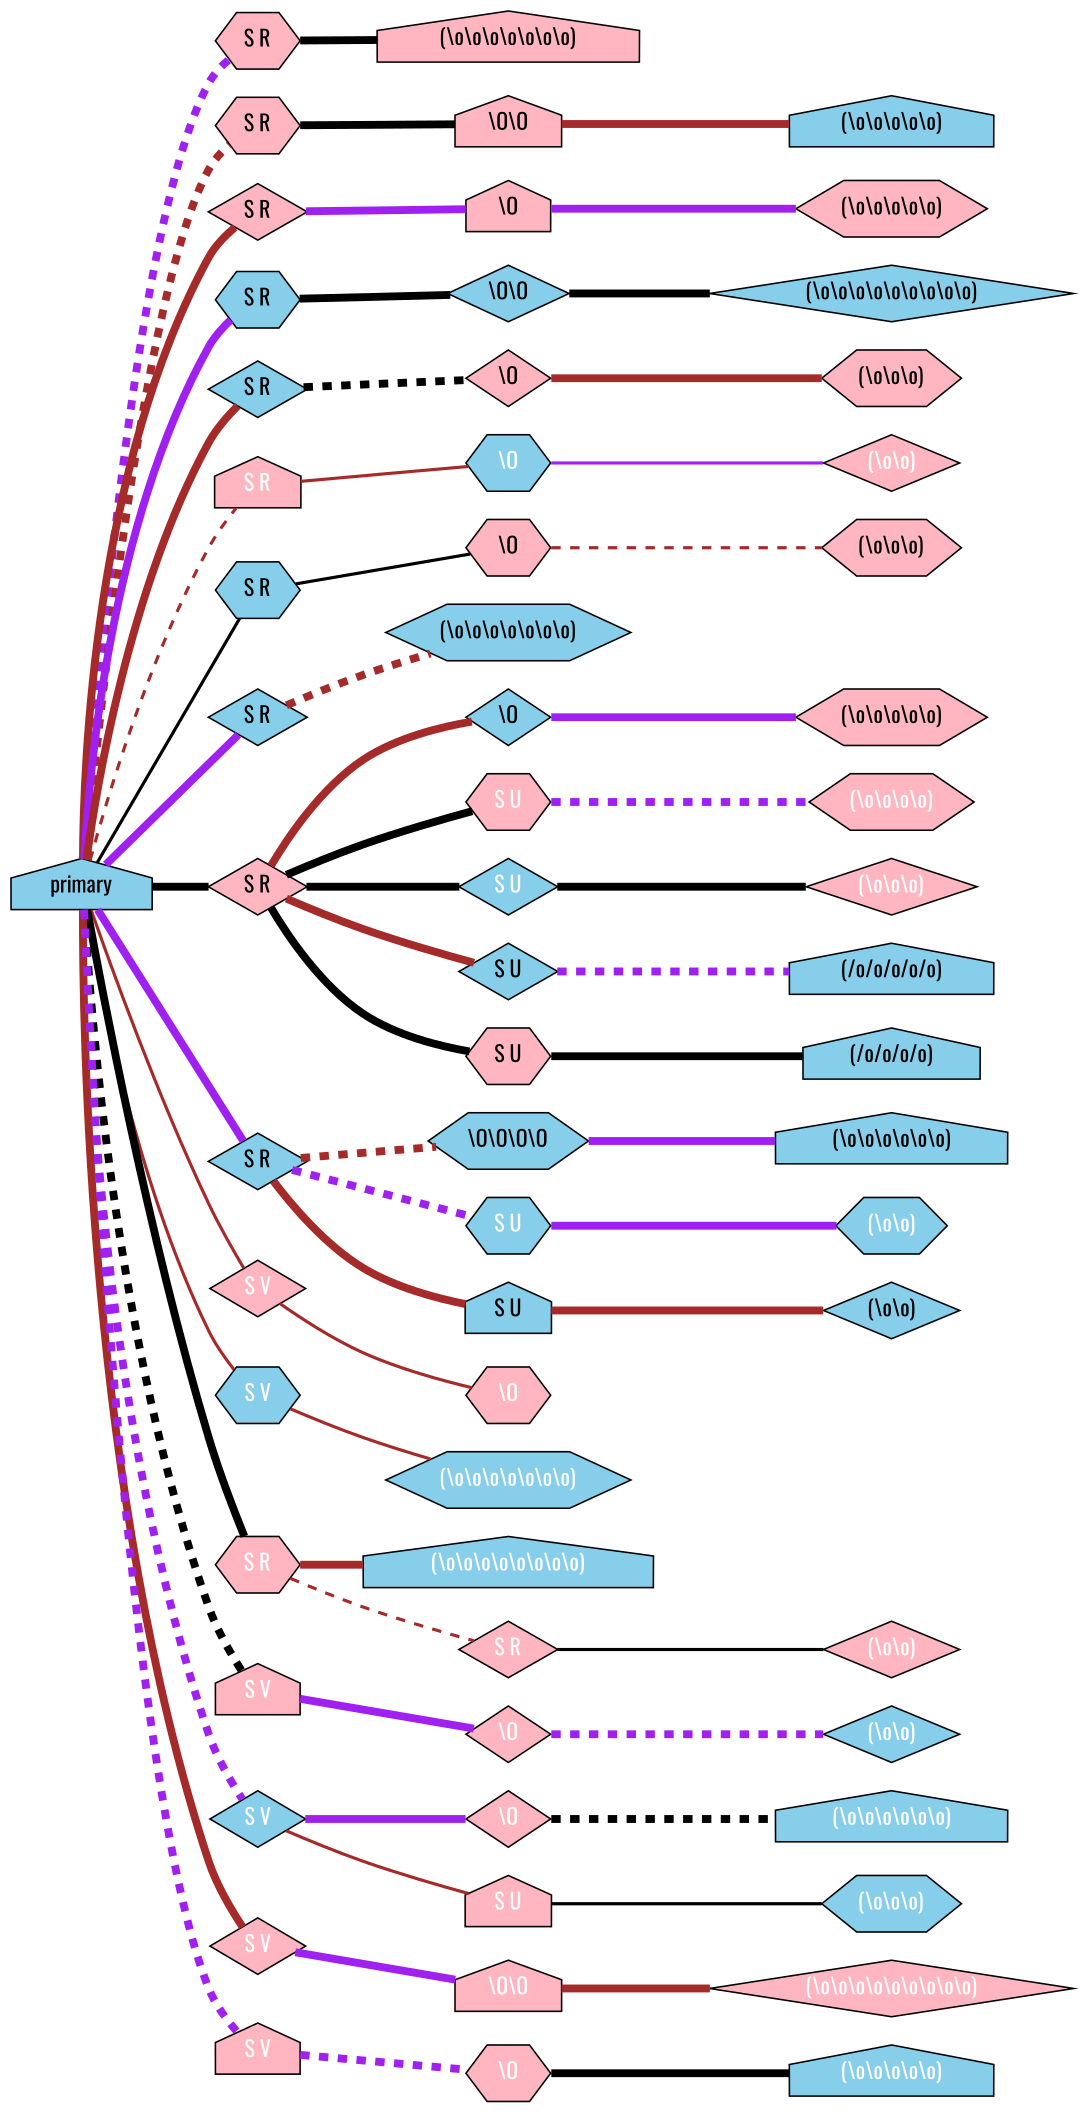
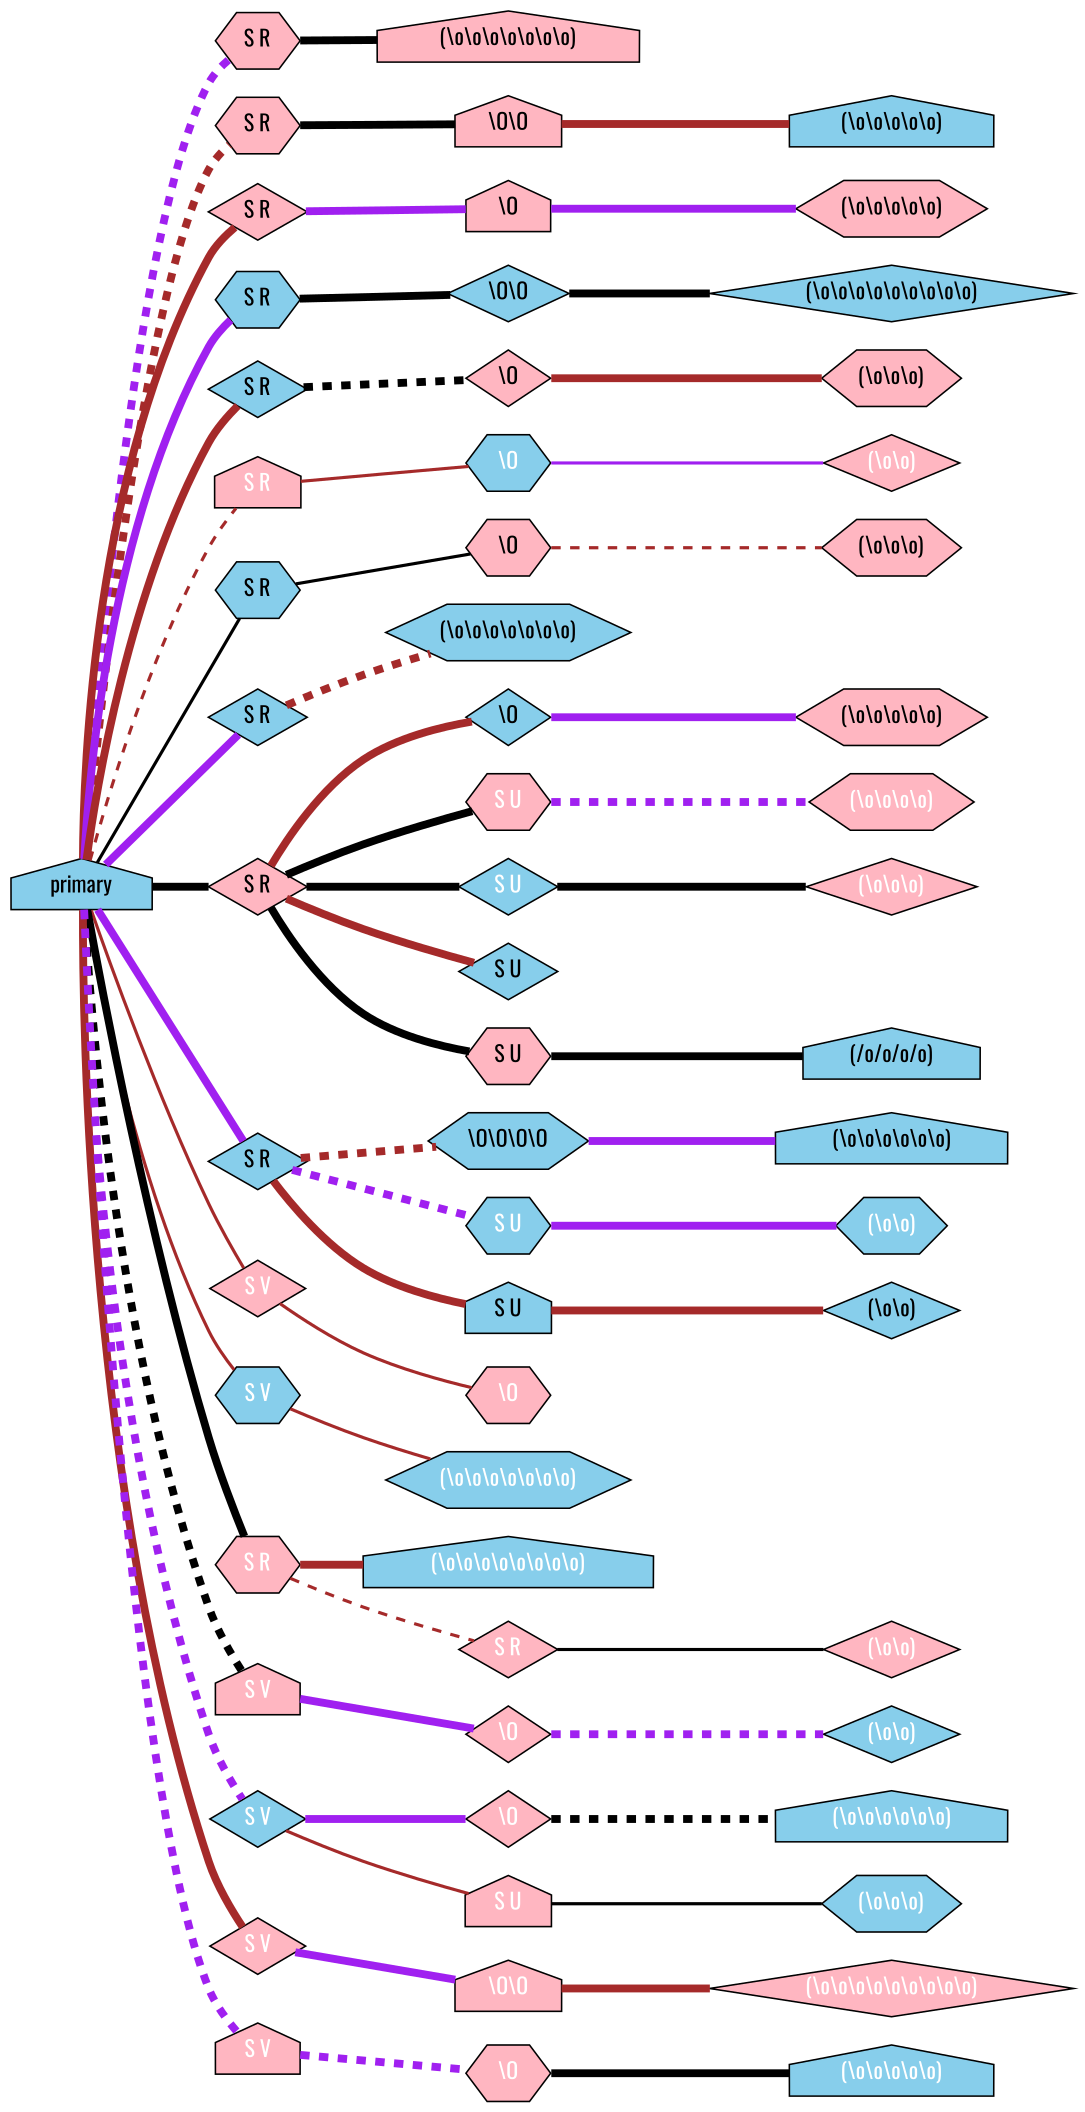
(892, 971) -> none
